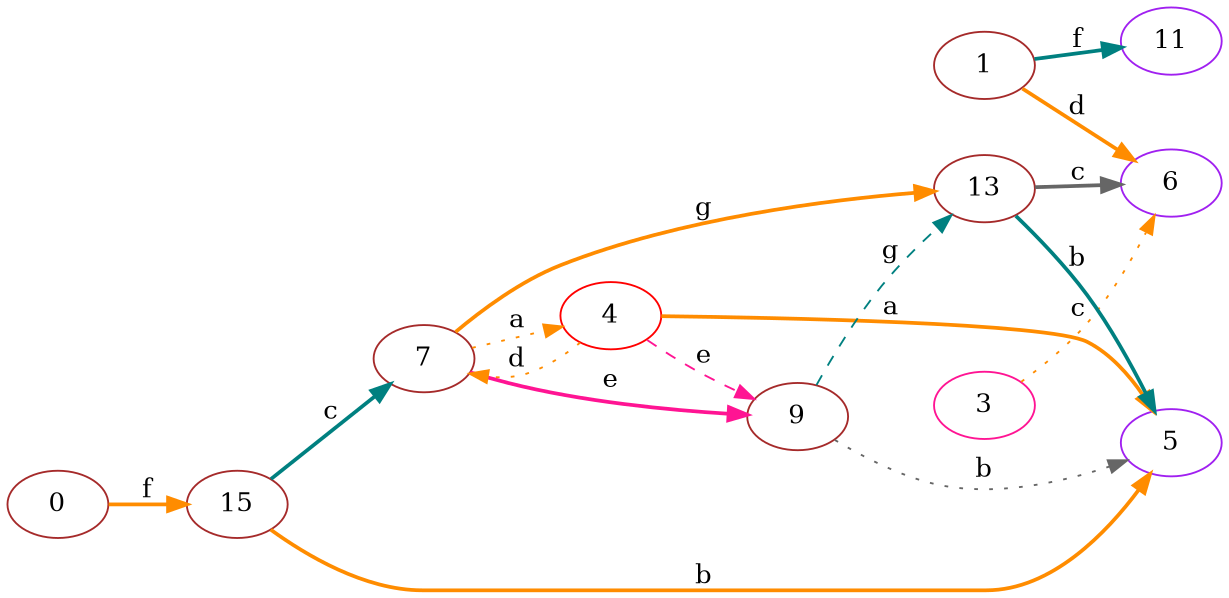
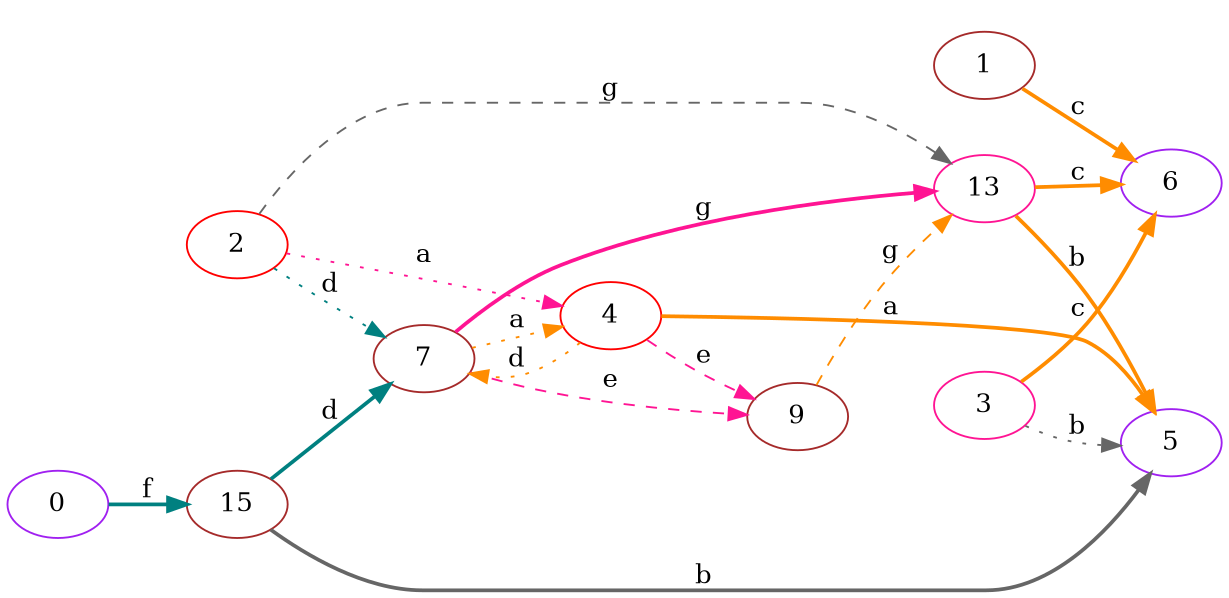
(1171, 41) -> none
(1078, 107) -> (1078, 107)
(1068, 186) -> (1068, 186)
(984, 189) -> (984, 189)
(674, 230) -> (674, 230)
none -> (237, 245)
(1089, 298) -> (1089, 298)
(870, 301) -> (870, 301)
(1090, 319) -> (1090, 319)
(598, 400) -> (598, 400)
(331, 412) -> (331, 412)
(968, 489) -> (1062, 439)
(58, 504) -> (58, 504)
(138, 504) -> (138, 504)
(716, 590) -> (716, 590)
